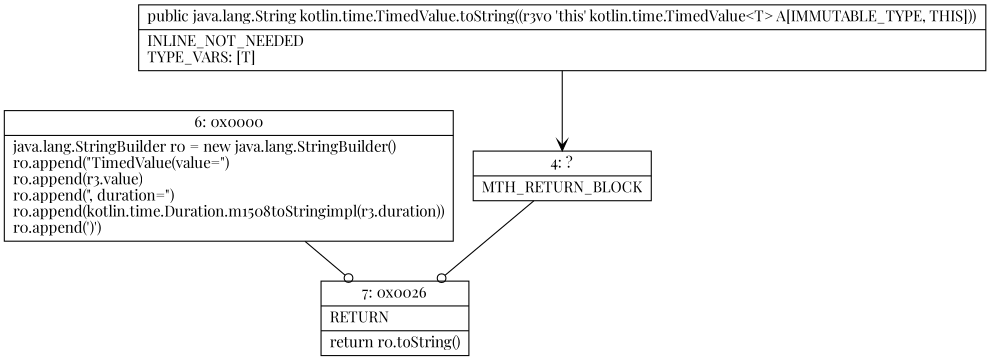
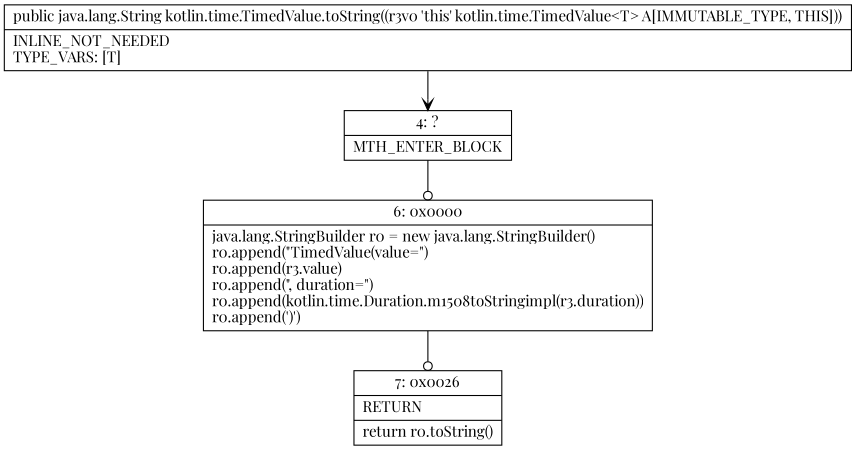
(562, 188) -> (428, 147)
(490, 238) -> (428, 176)
